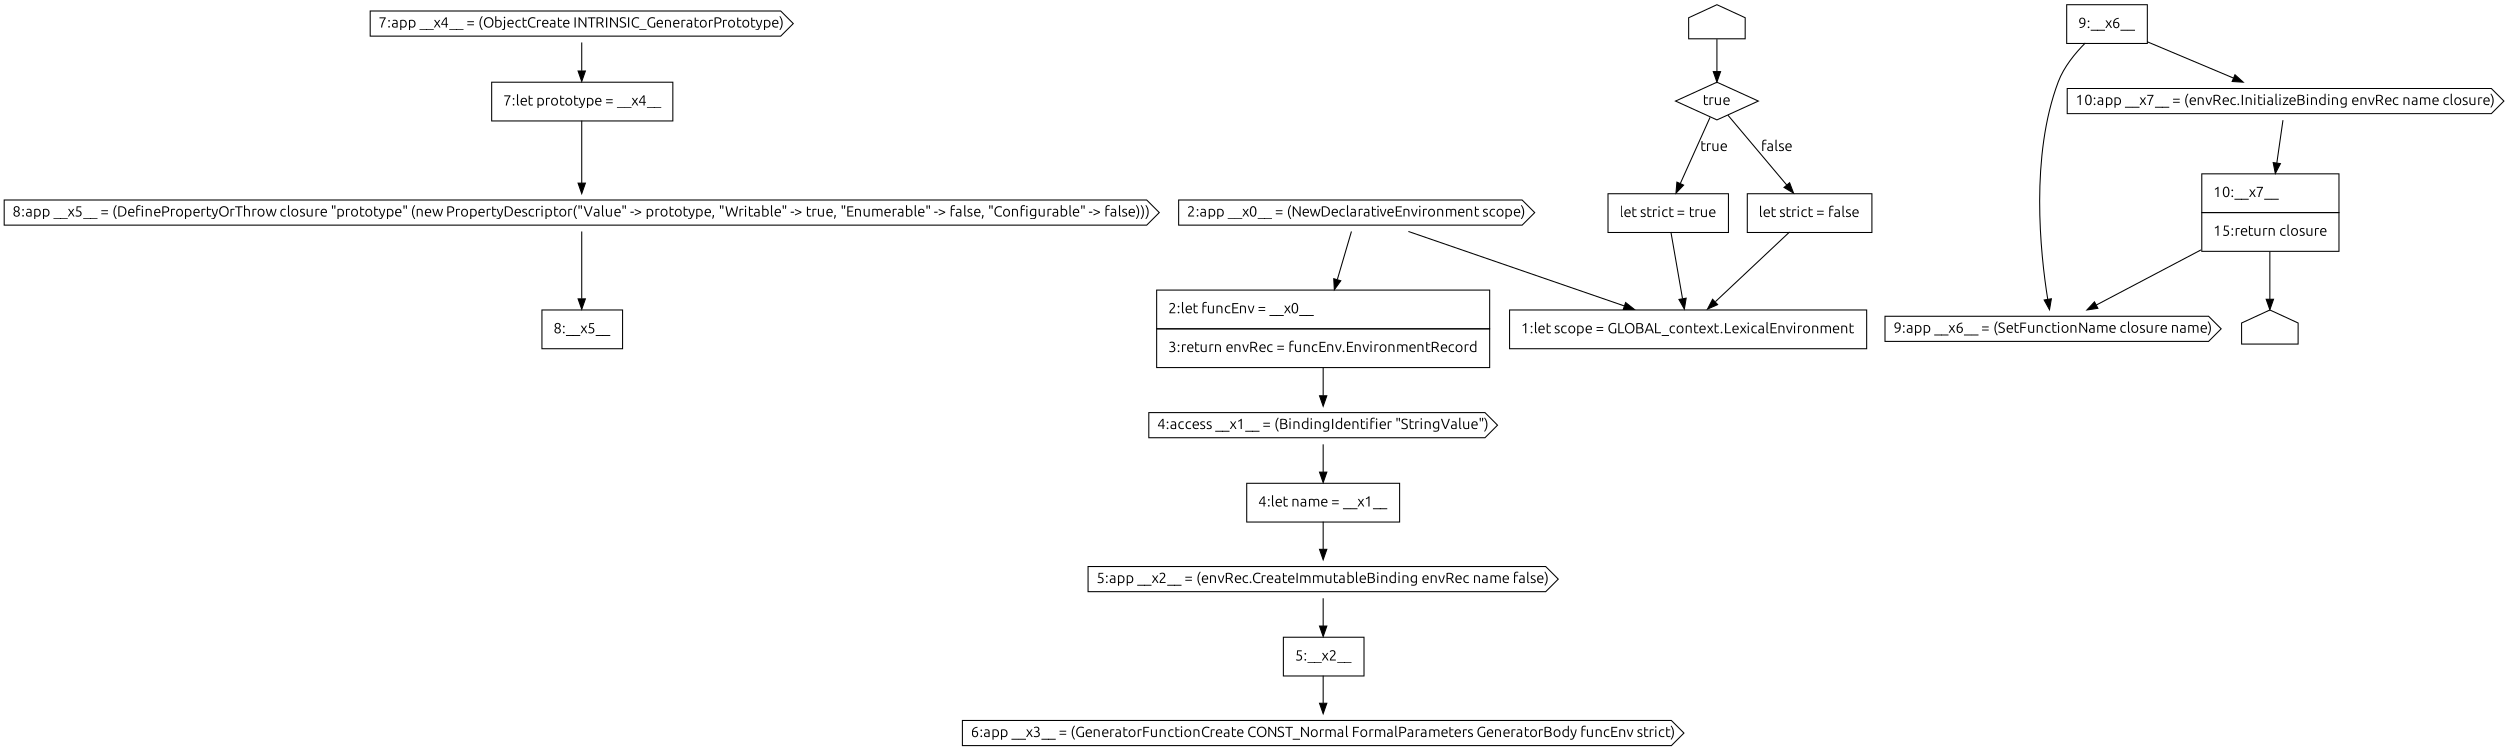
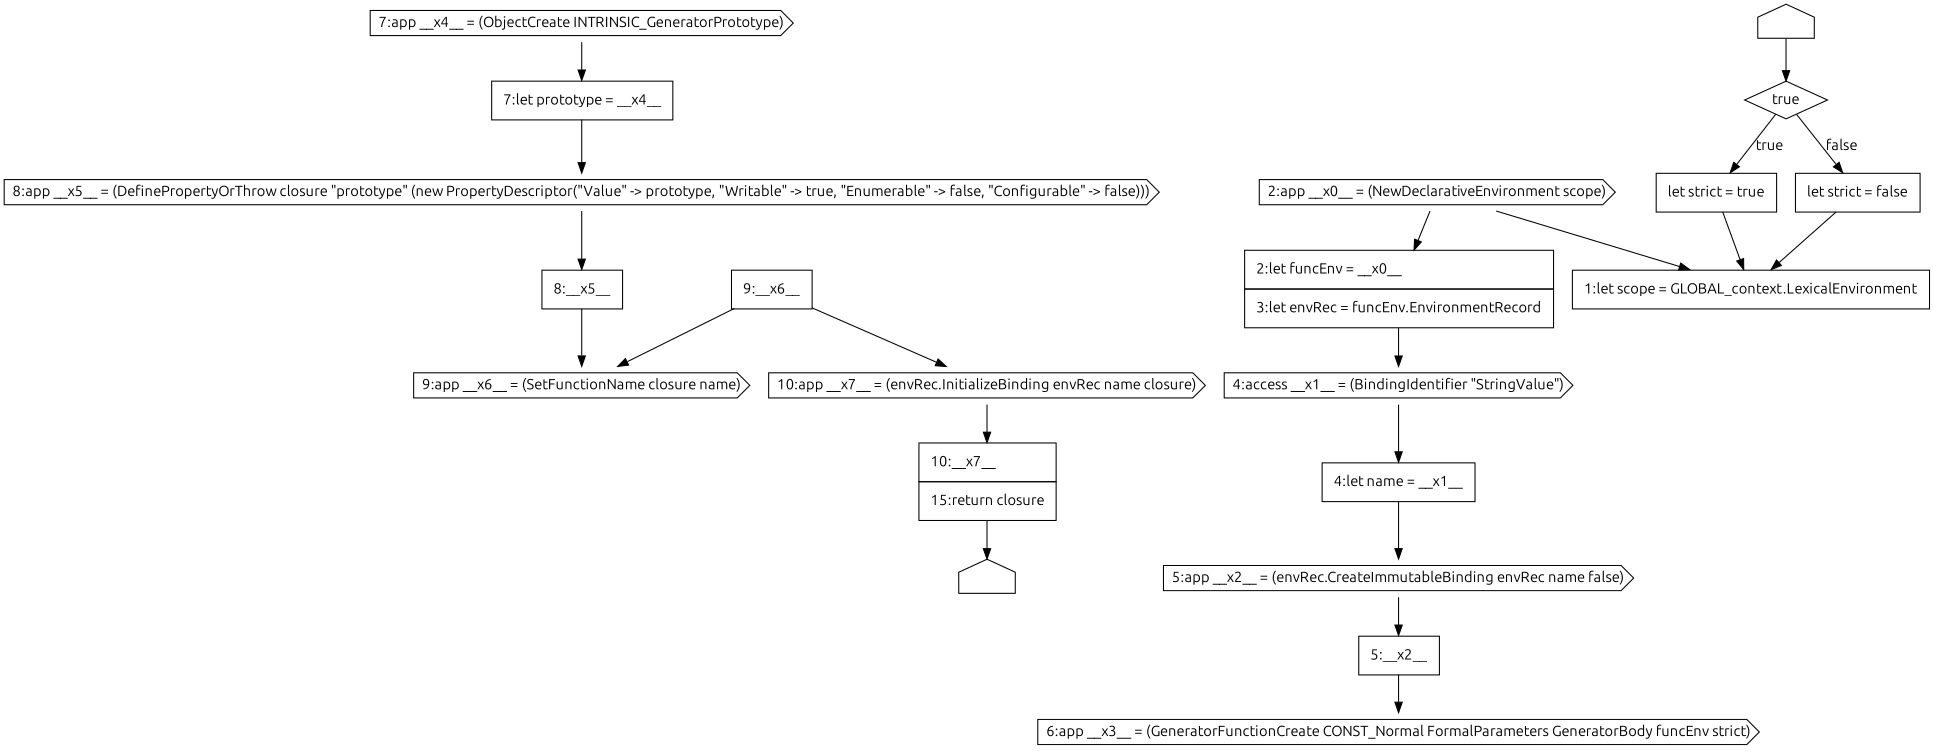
(2149, 277) -> (582, 332)
(1323, 348) -> (1399, 308)
